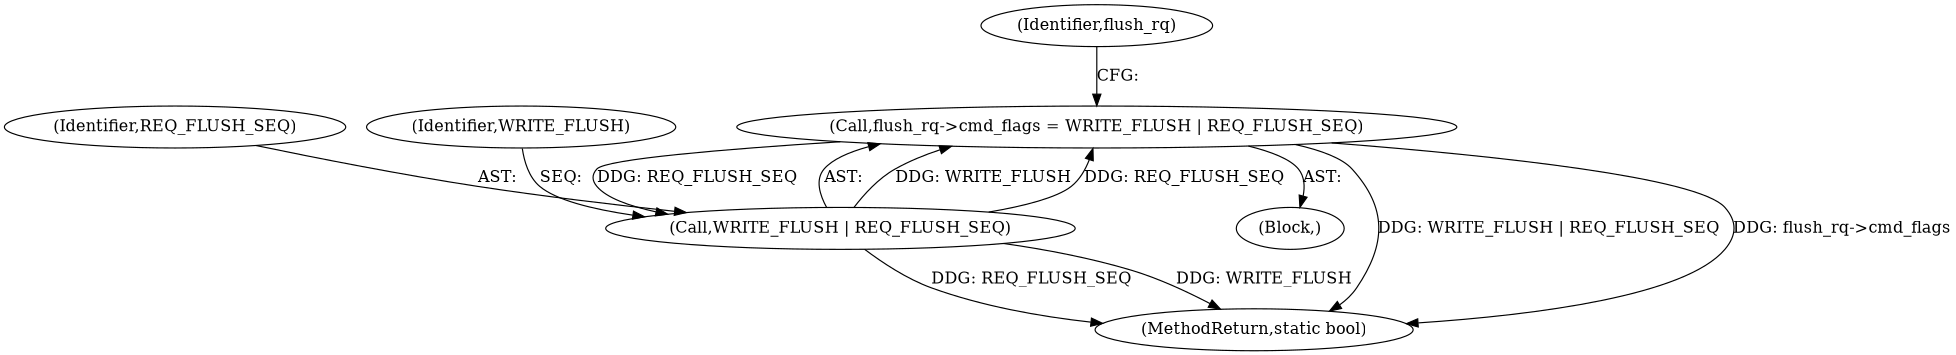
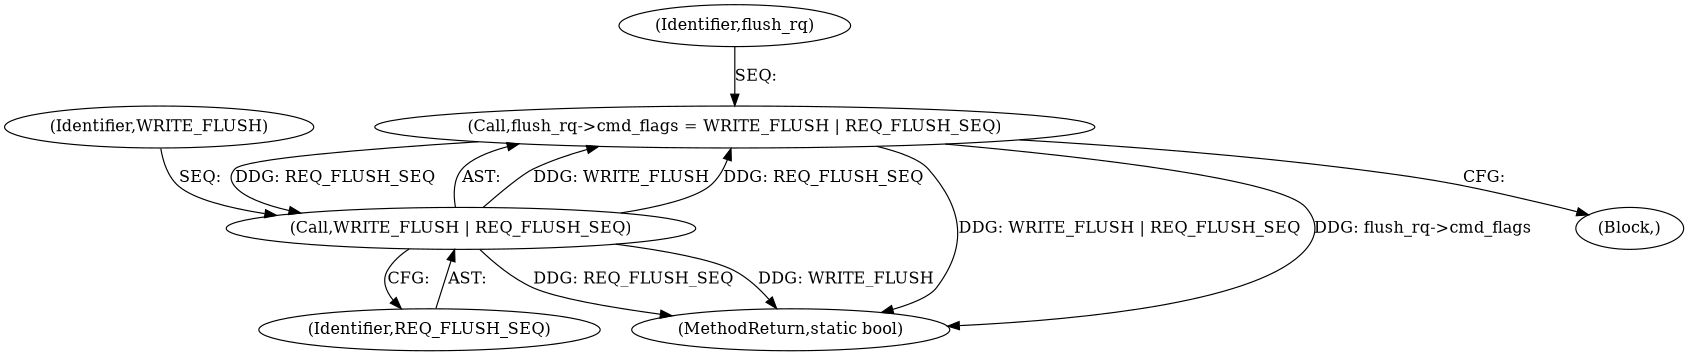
(1121, 76) -> (759, 76)
(1325, 178) -> (1487, 178)
none -> (387, 271)
